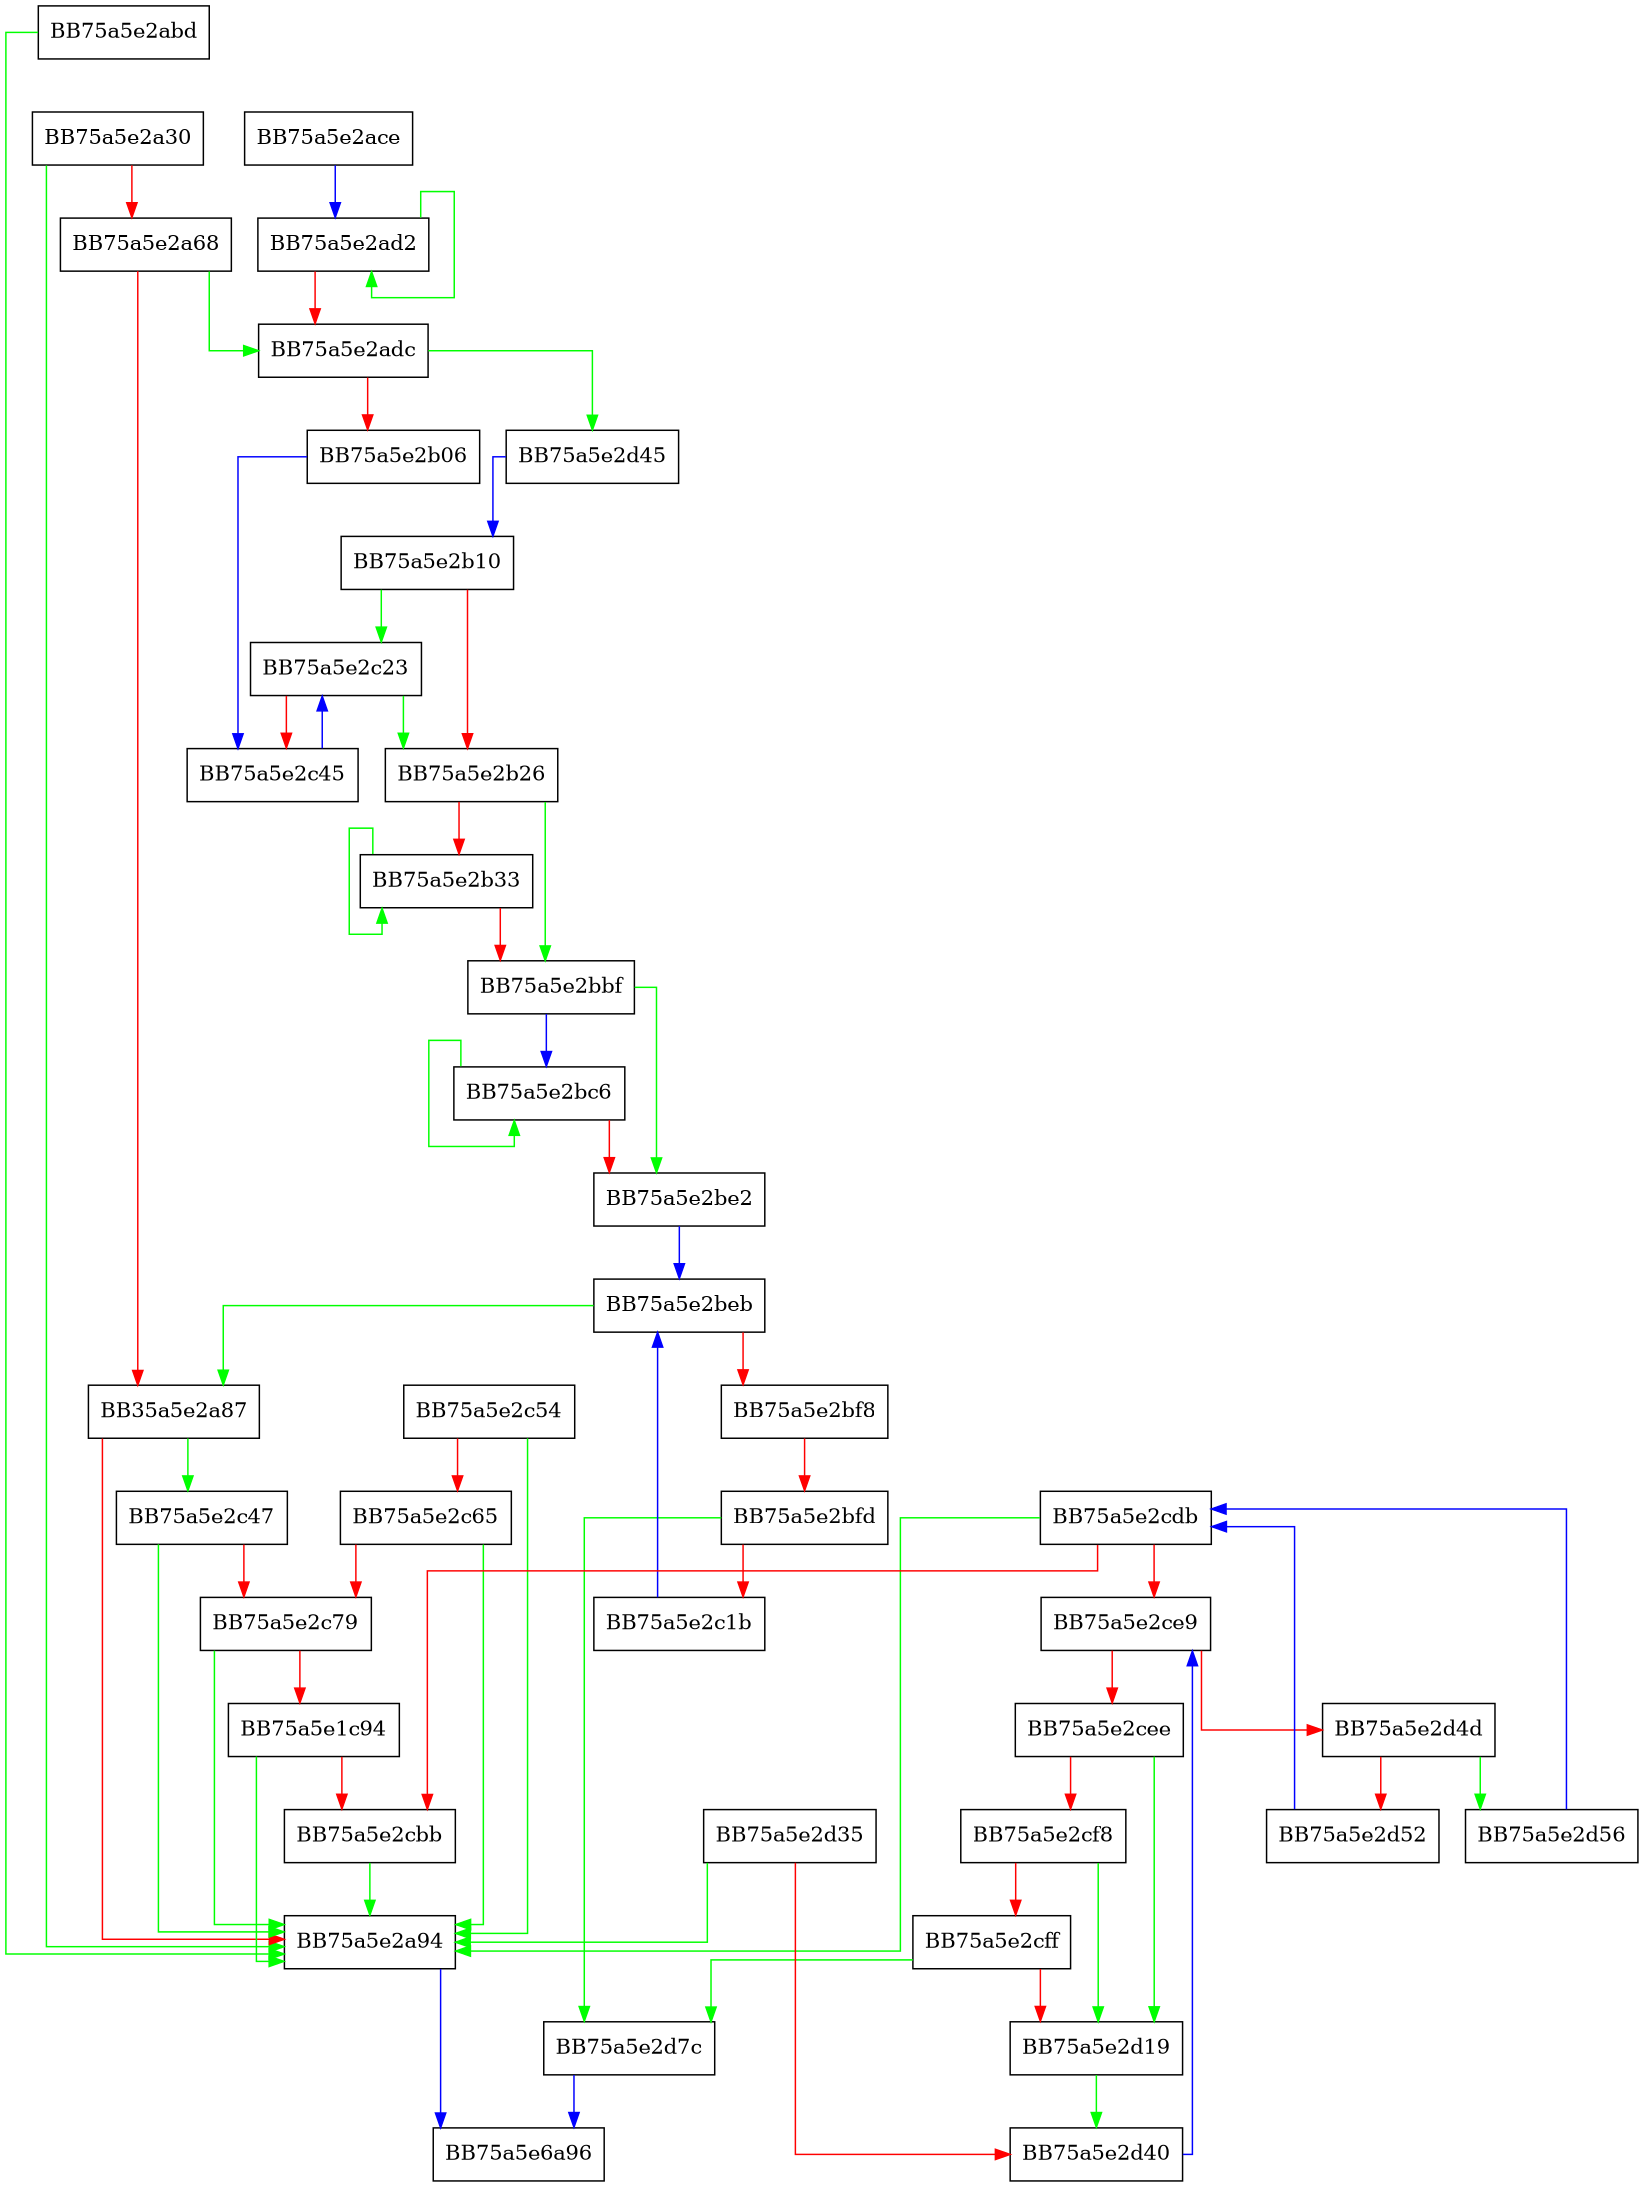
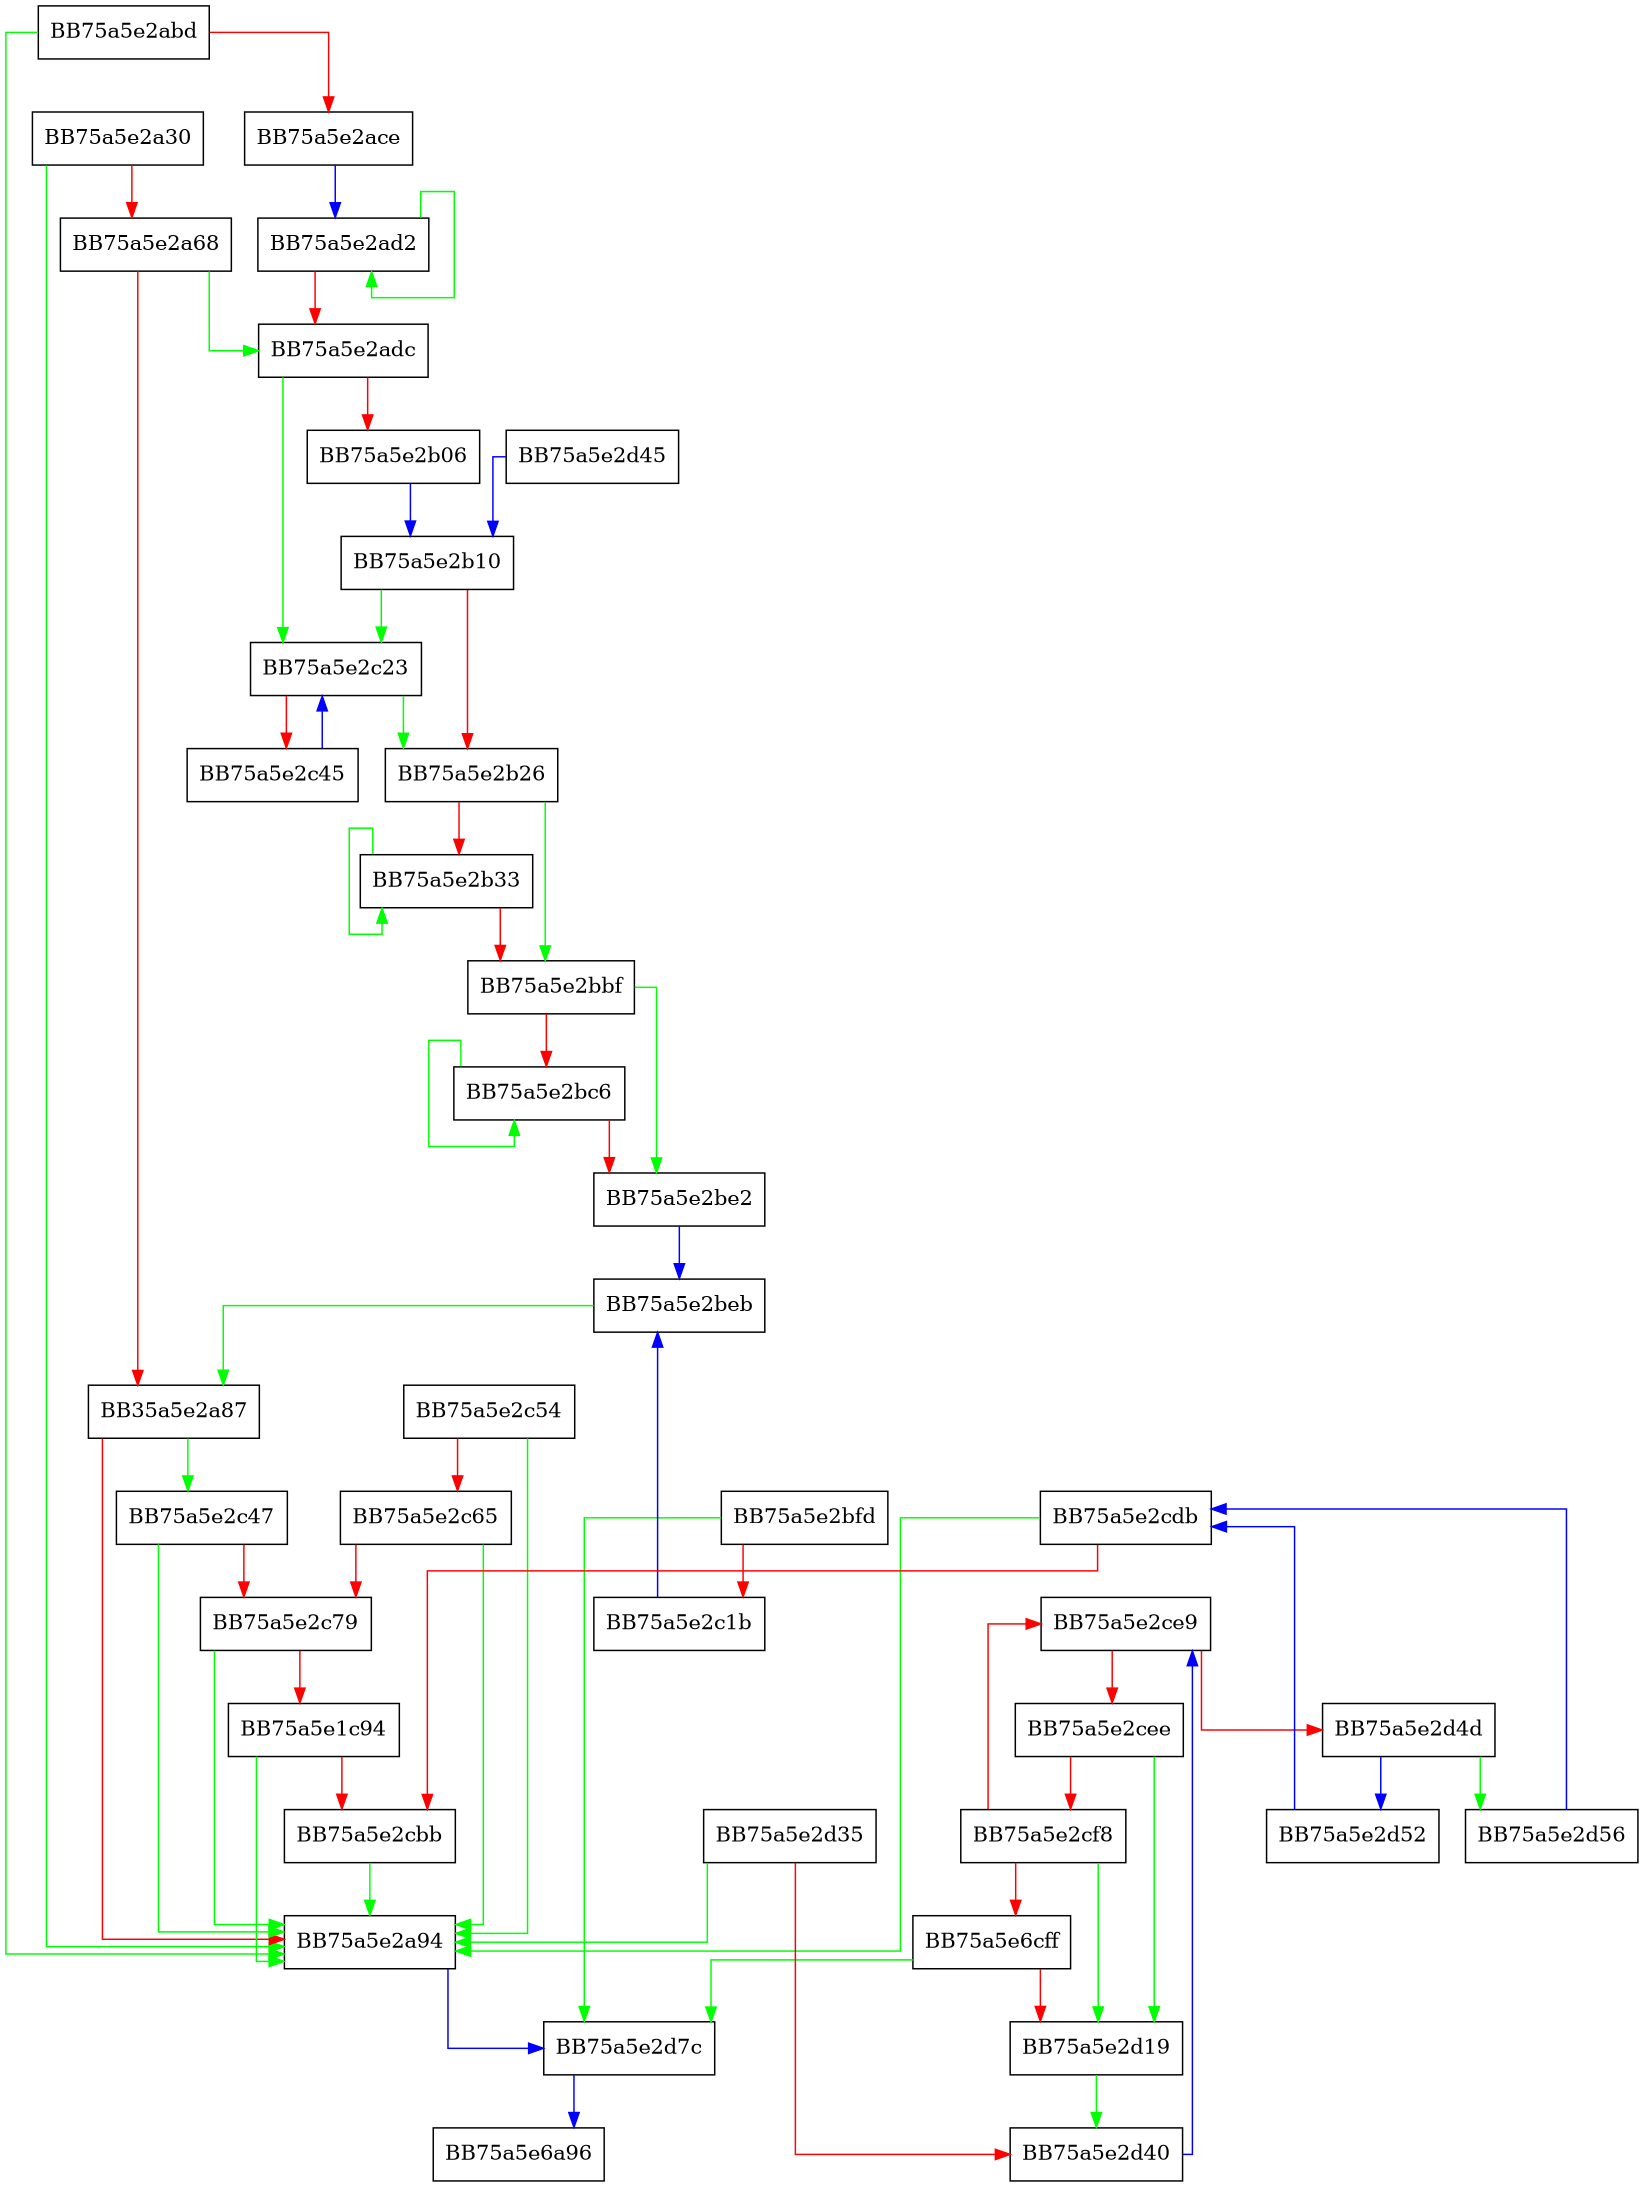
none -> (301, 32)
(543, 351) -> (283, 502)
(238, 561) -> (410, 502)
(546, 1033) -> (546, 1033)
(805, 1412) -> none
(1154, 1563) -> (988, 1698)
(1381, 1776) -> (1381, 1776)
(992, 1942) -> (992, 1942)
(441, 2041) -> (449, 2048)
